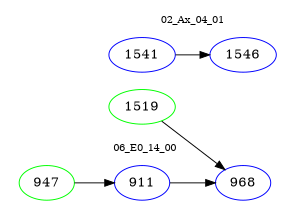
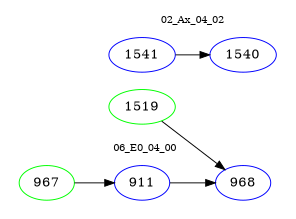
(193, 21) -> (193, 21)
(243, 55) -> (243, 55)
(145, 149) -> (145, 149)
(47, 183) -> (47, 183)
